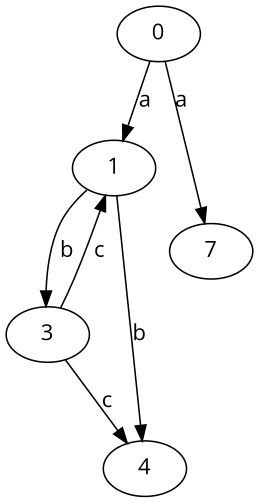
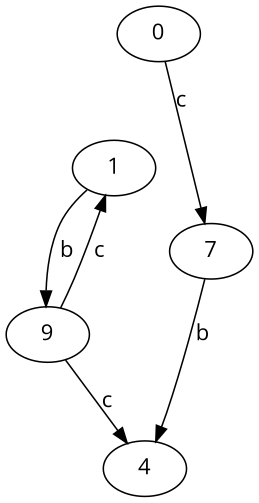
(139, 93) -> none
(181, 101) -> (181, 101)
(129, 311) -> (185, 354)
(48, 335) -> (48, 335)
